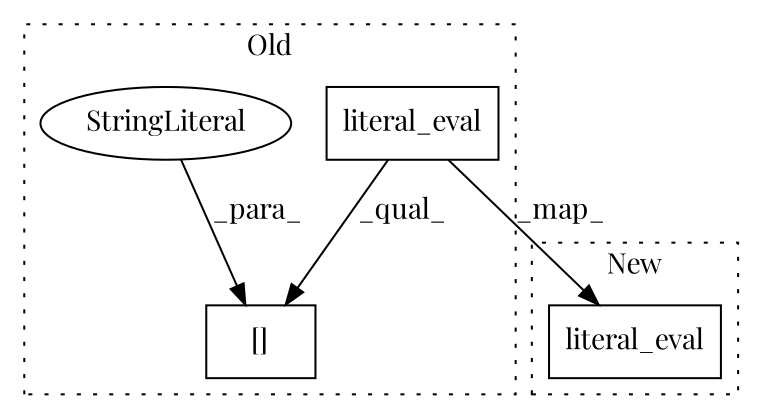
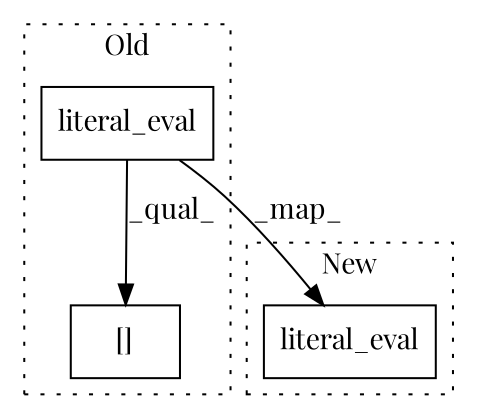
(166, 123) -> none
